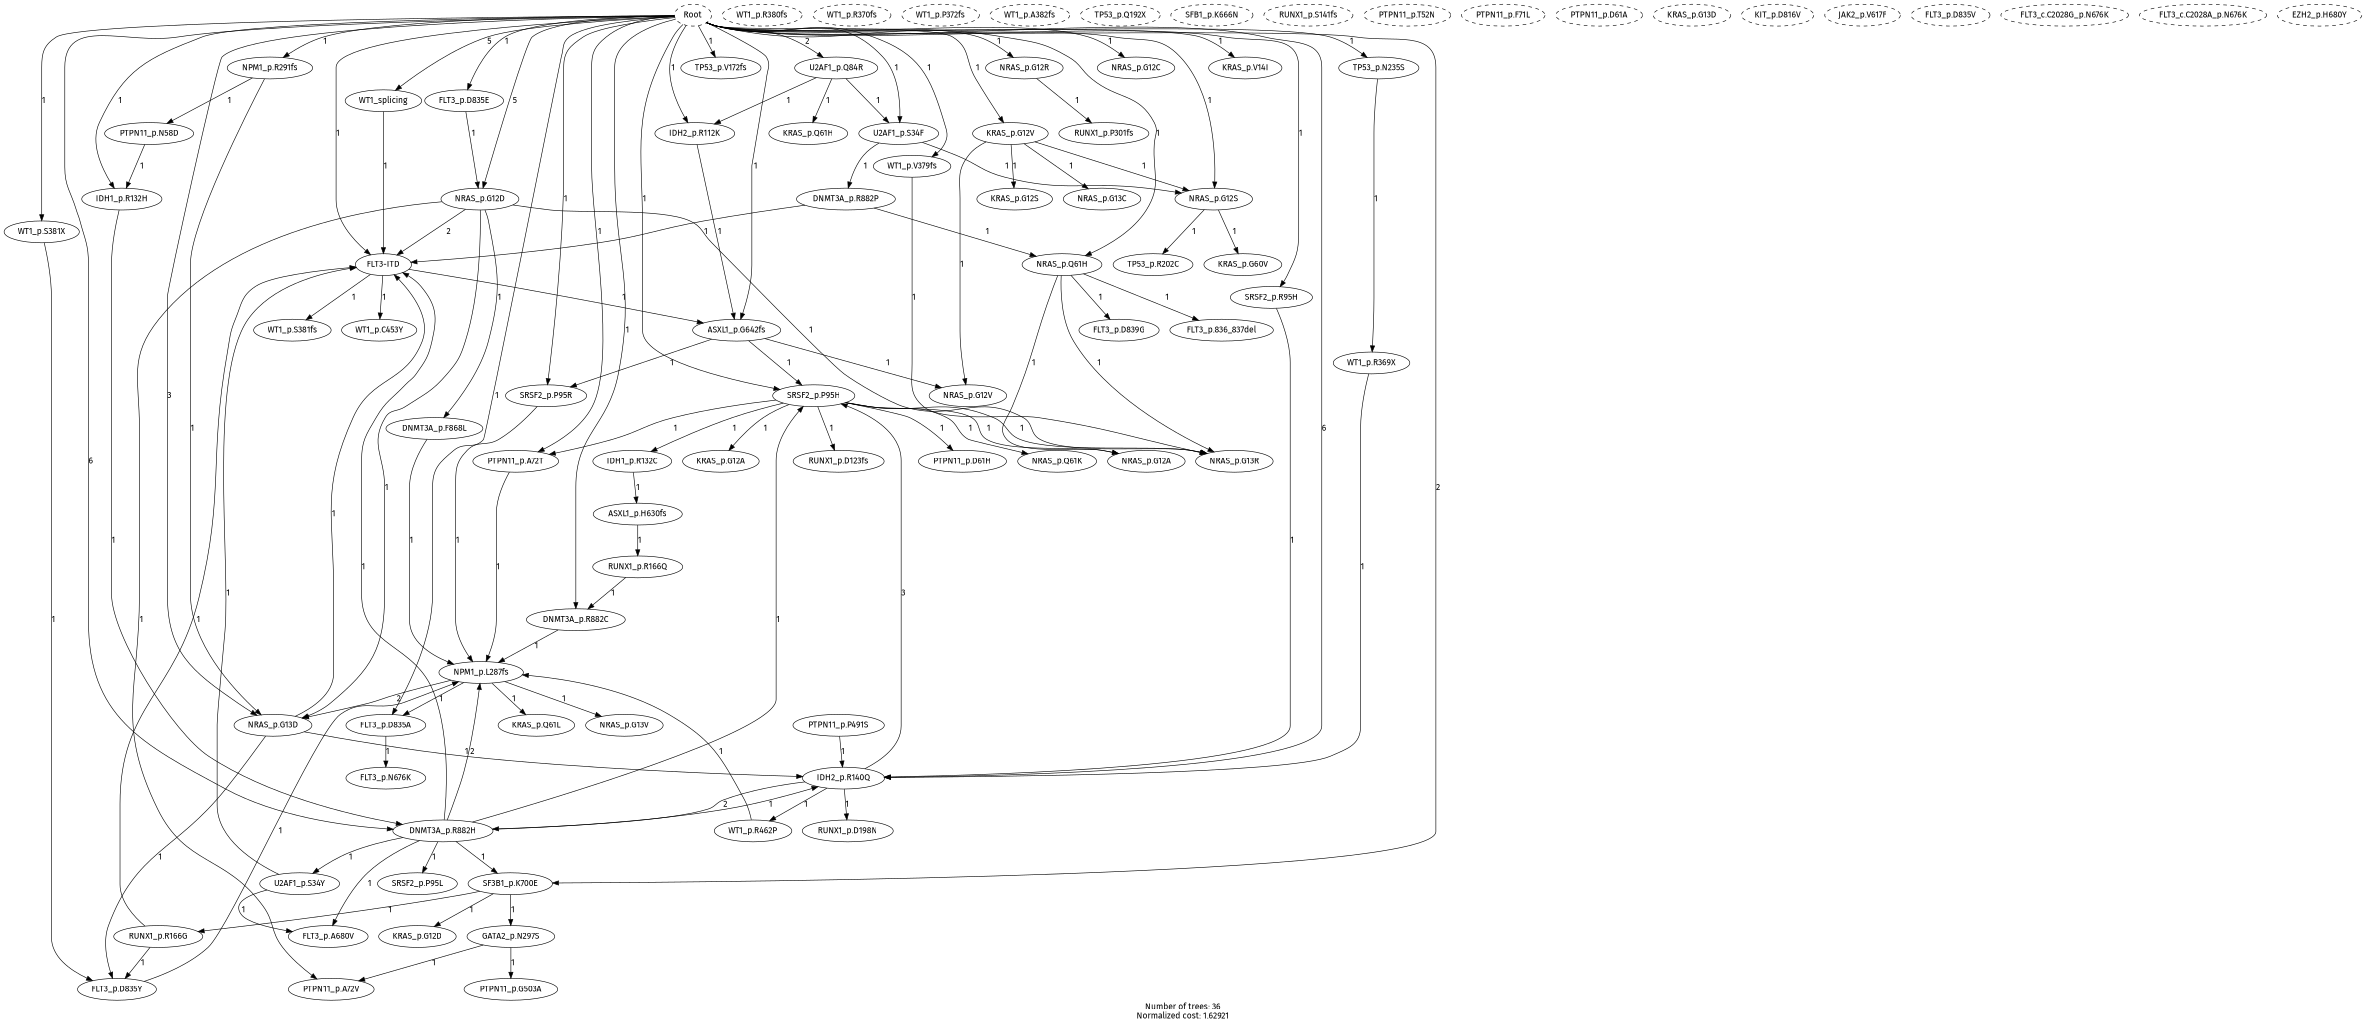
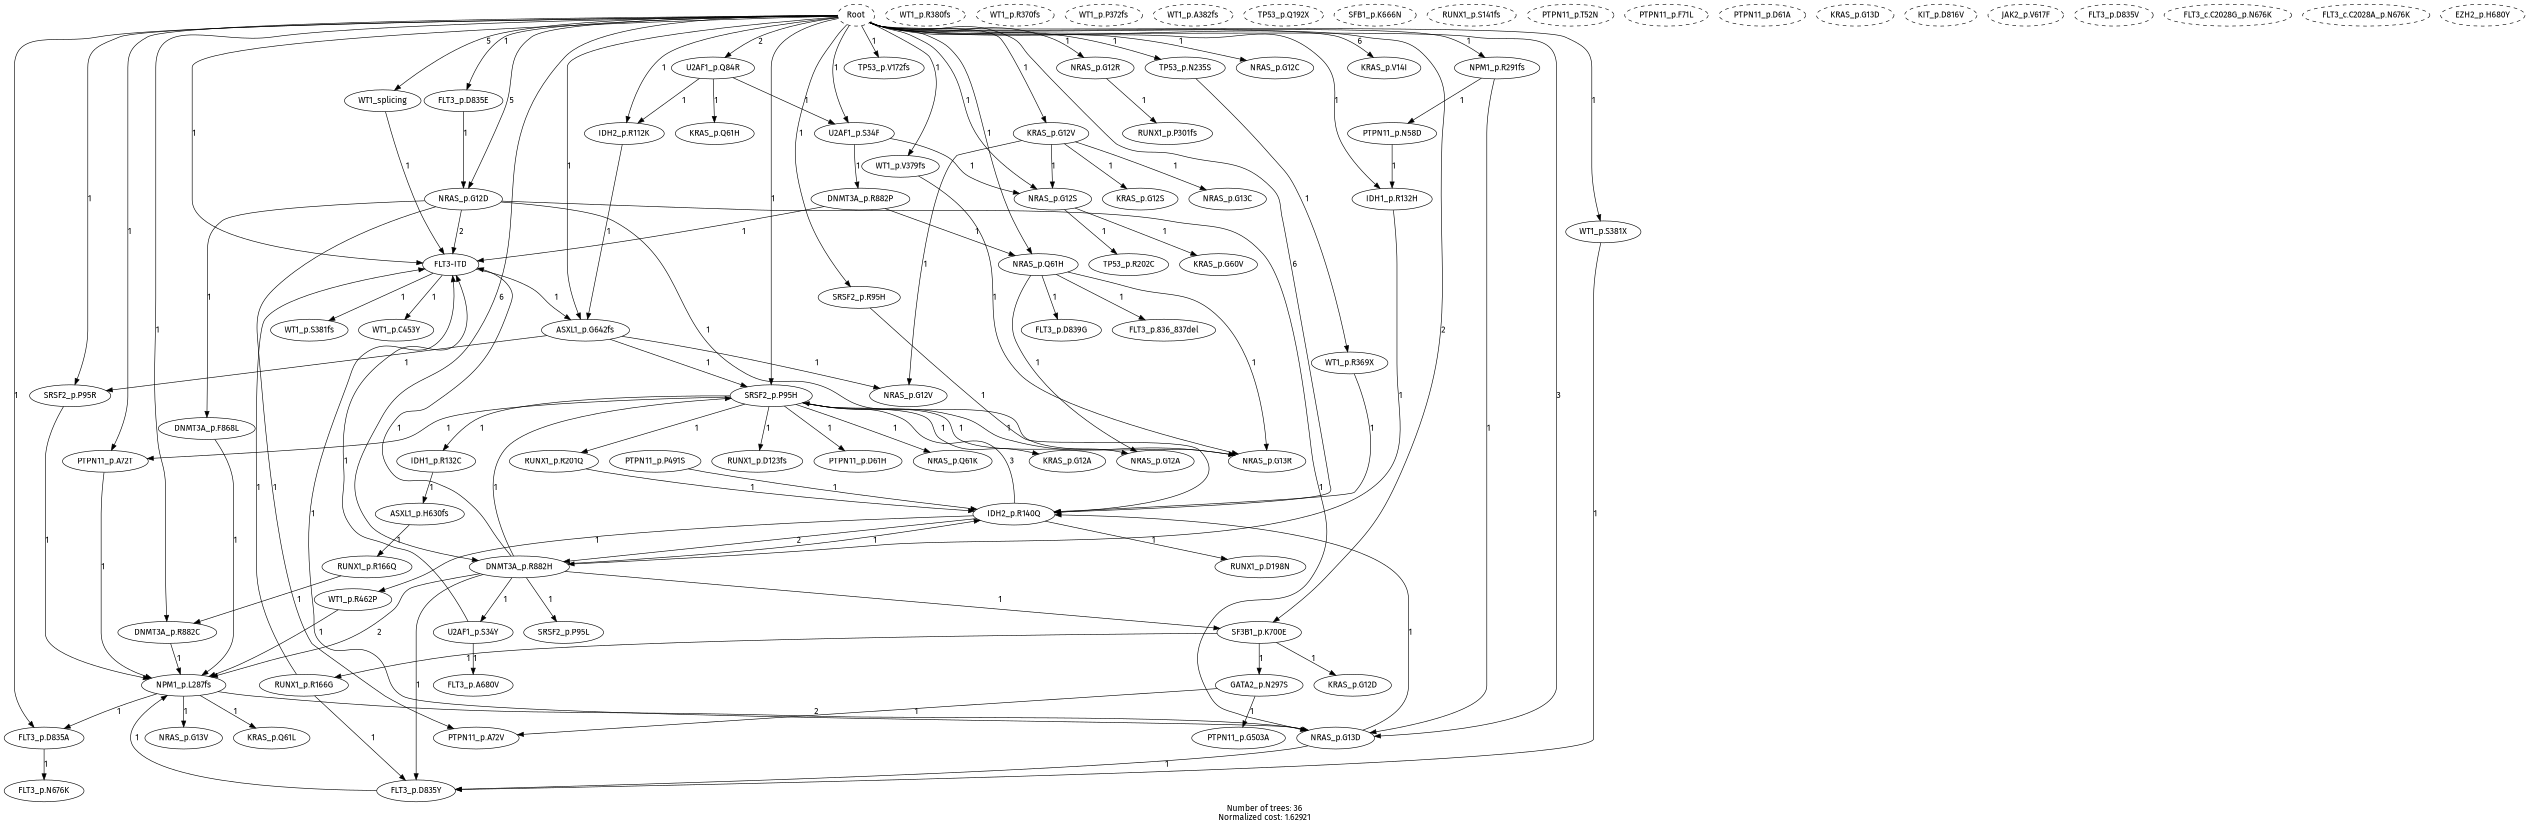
(1221, 42) -> (1360, 42)
none -> (554, 461)
(369, 872) -> (416, 655)
